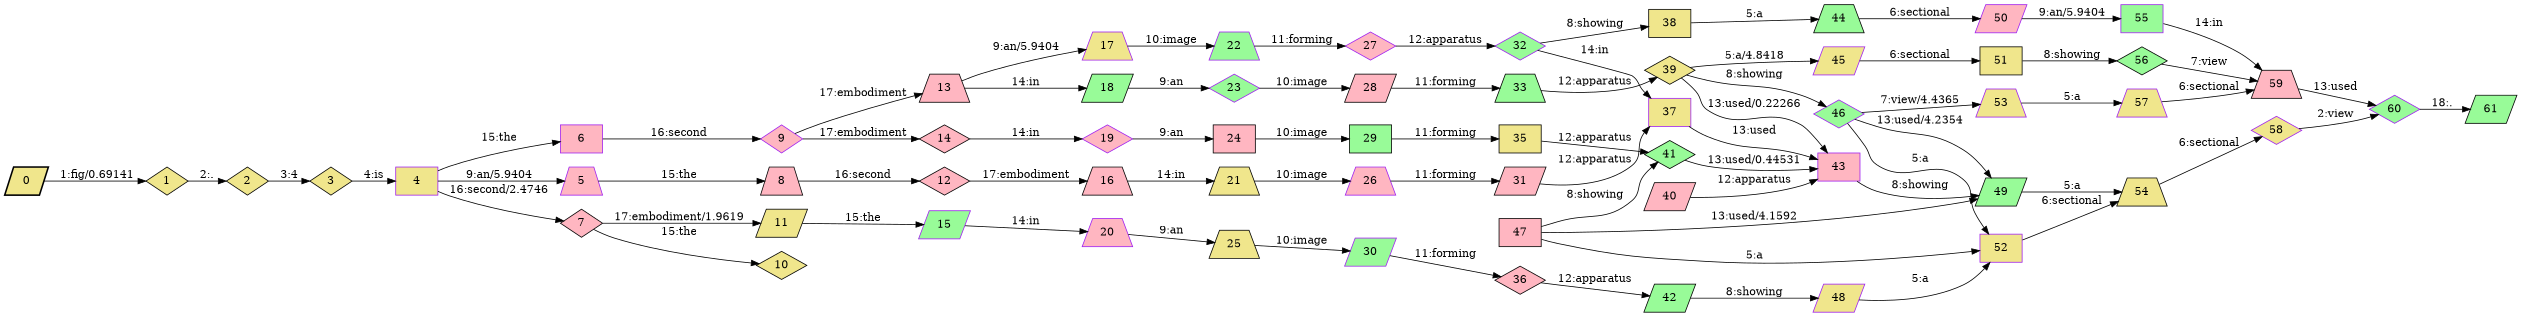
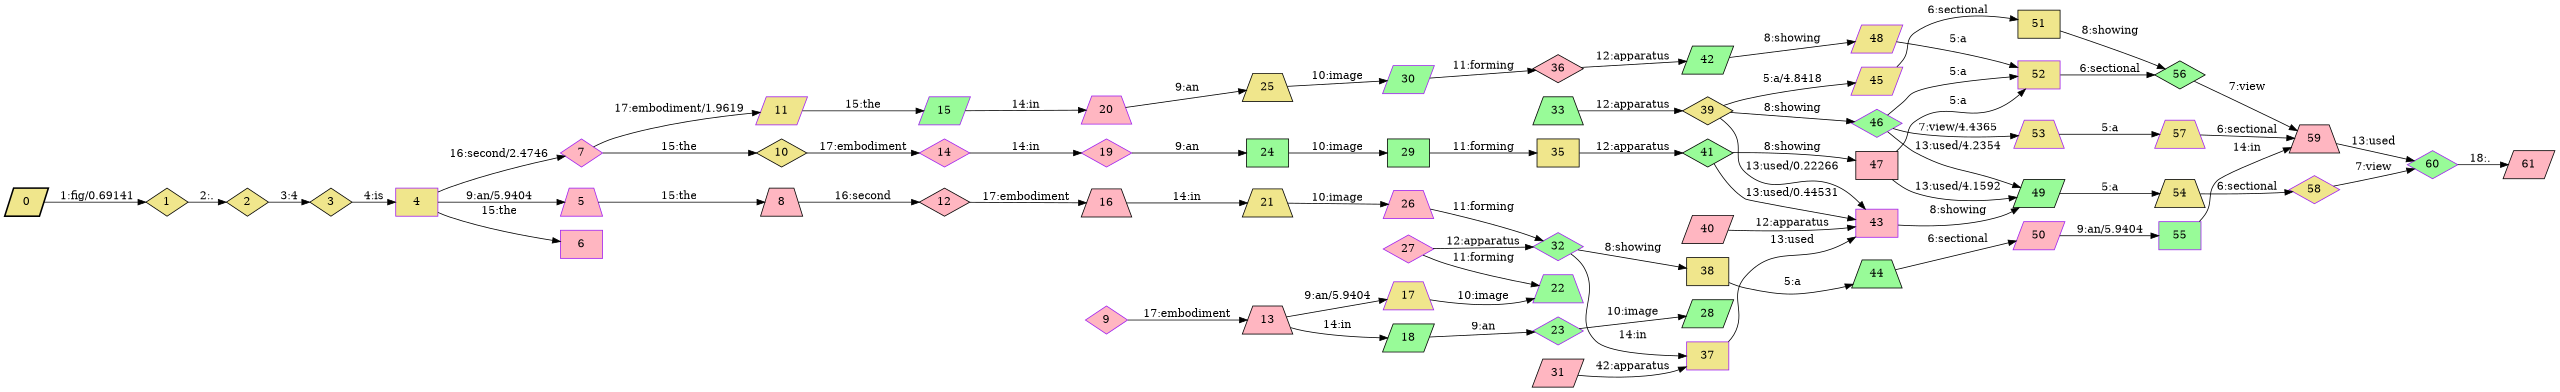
(1296, 46) -> (1477, 272)
(1370, 88) -> (1708, 314)
(1442, 88) -> none
(2491, 109) -> (2529, 165)
(2336, 114) -> (2374, 167)
(678, 139) -> none
(857, 139) -> (859, 153)
(944, 139) -> (944, 153)
(1234, 139) -> (1268, 153)
(1595, 160) -> (1633, 366)
(1441, 181) -> (1483, 222)
(1608, 214) -> (1790, 154)
(2067, 222) -> (2104, 75)
(581, 223) -> (581, 153)
(782, 223) -> (782, 111)
